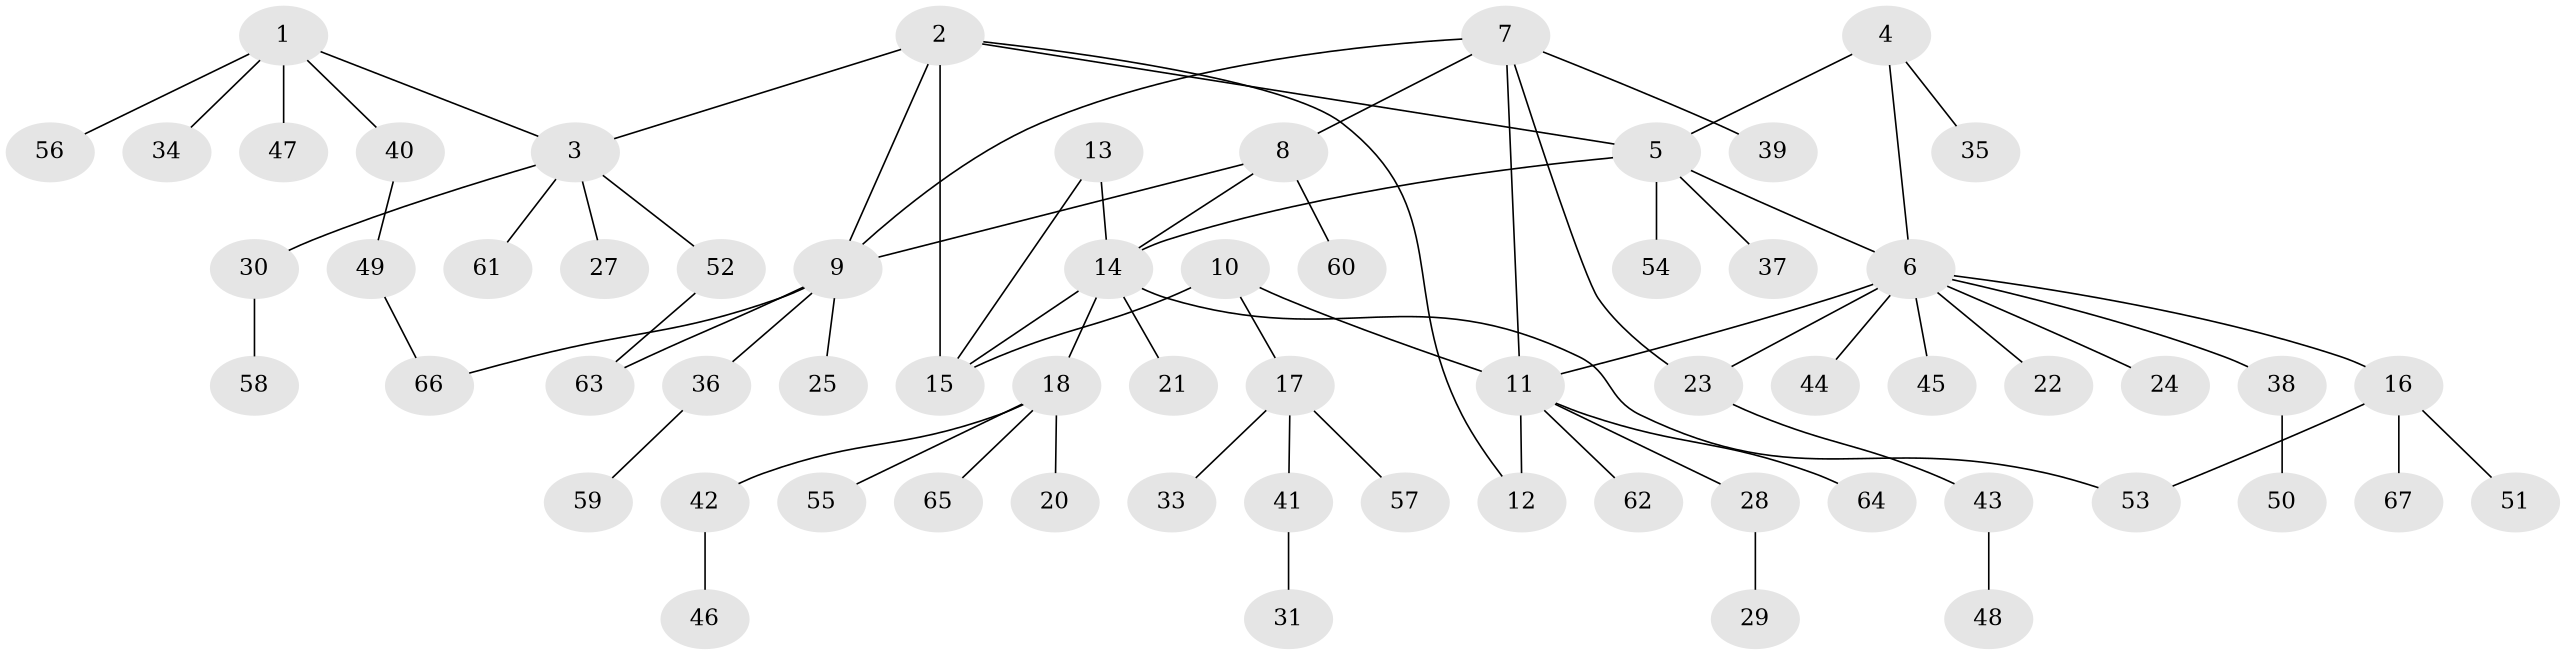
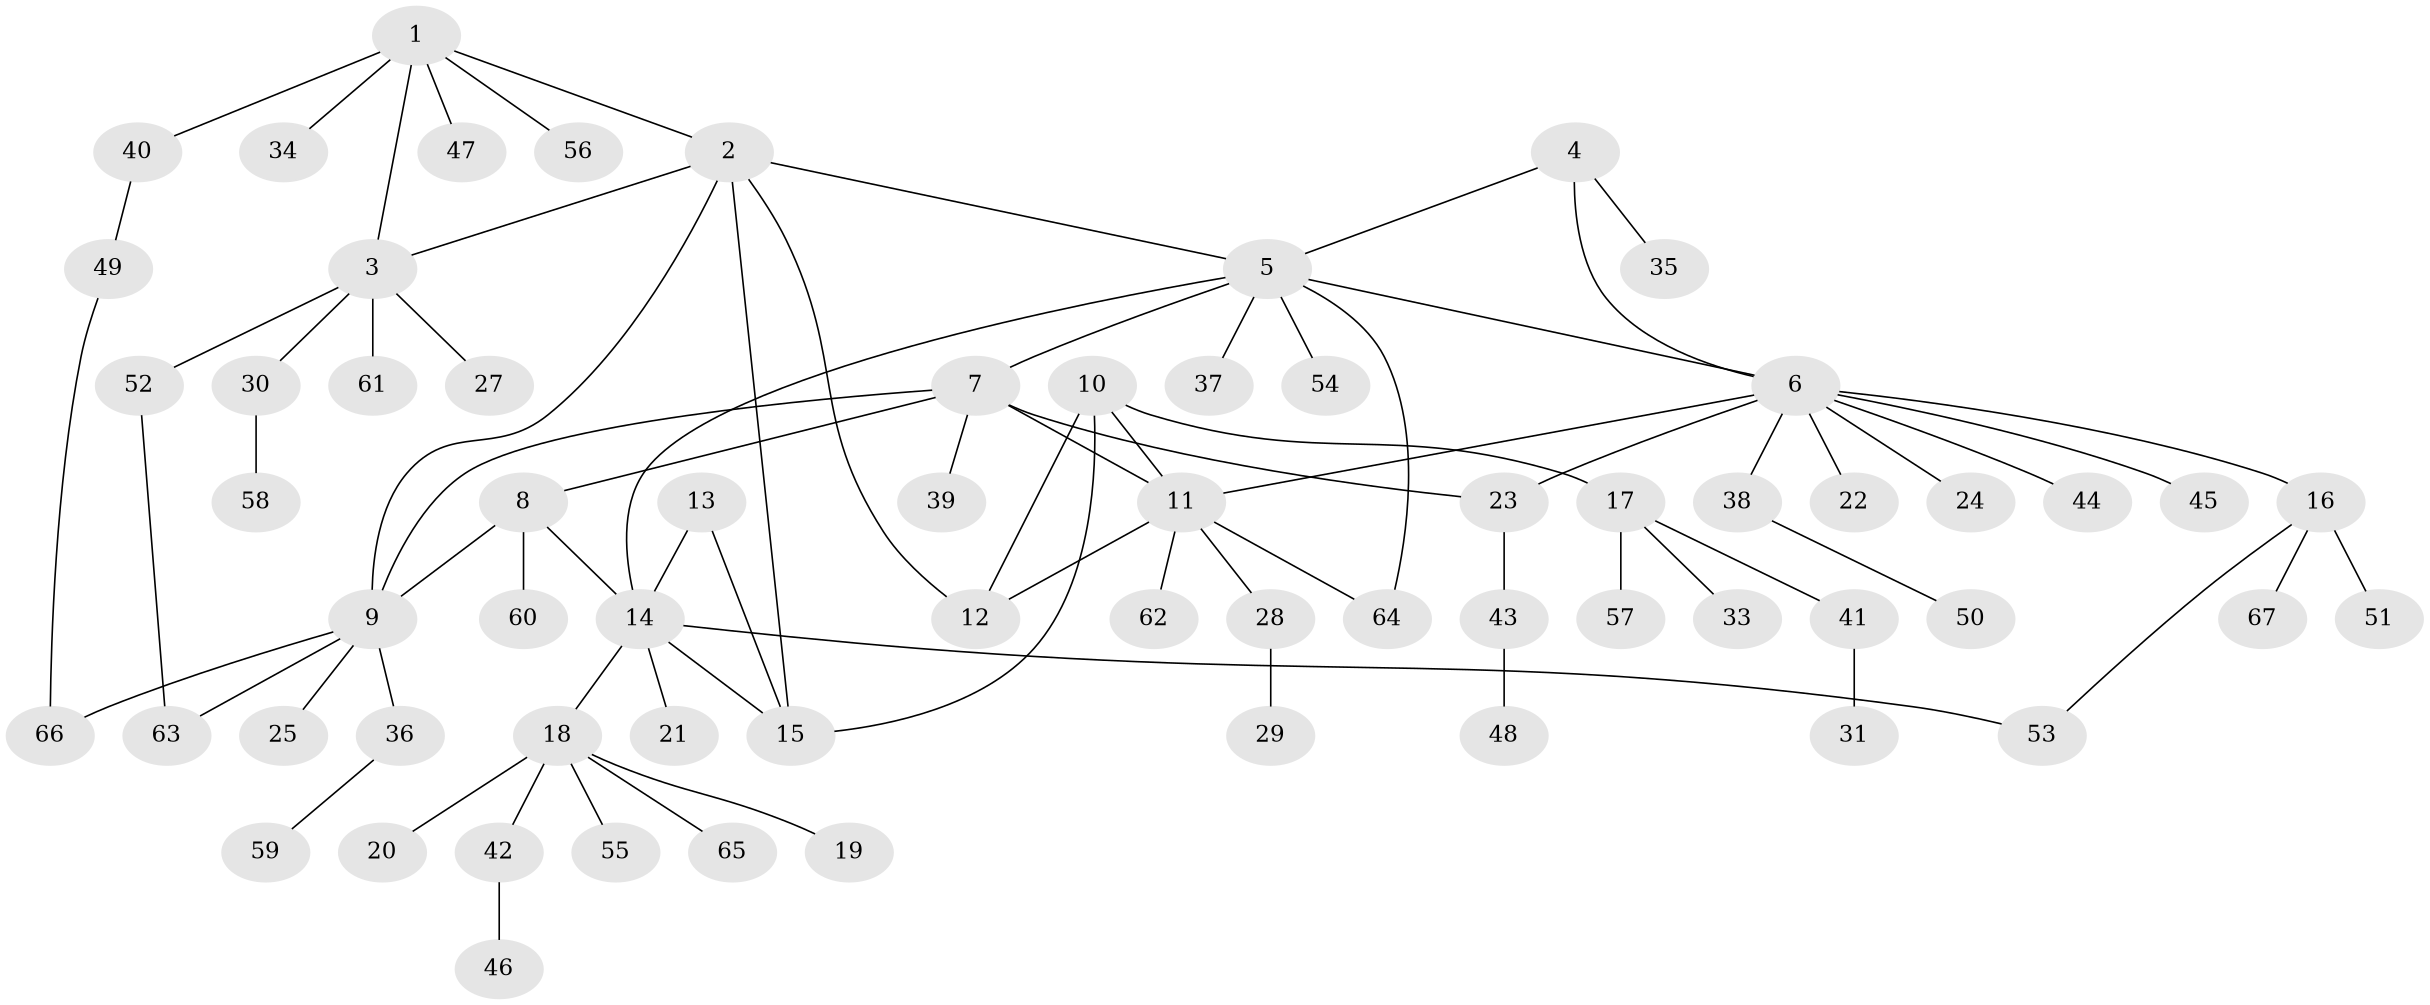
none -> (573, 94)
none -> (1119, 323)
none -> (1404, 418)
none -> (1034, 502)
none -> (849, 853)
